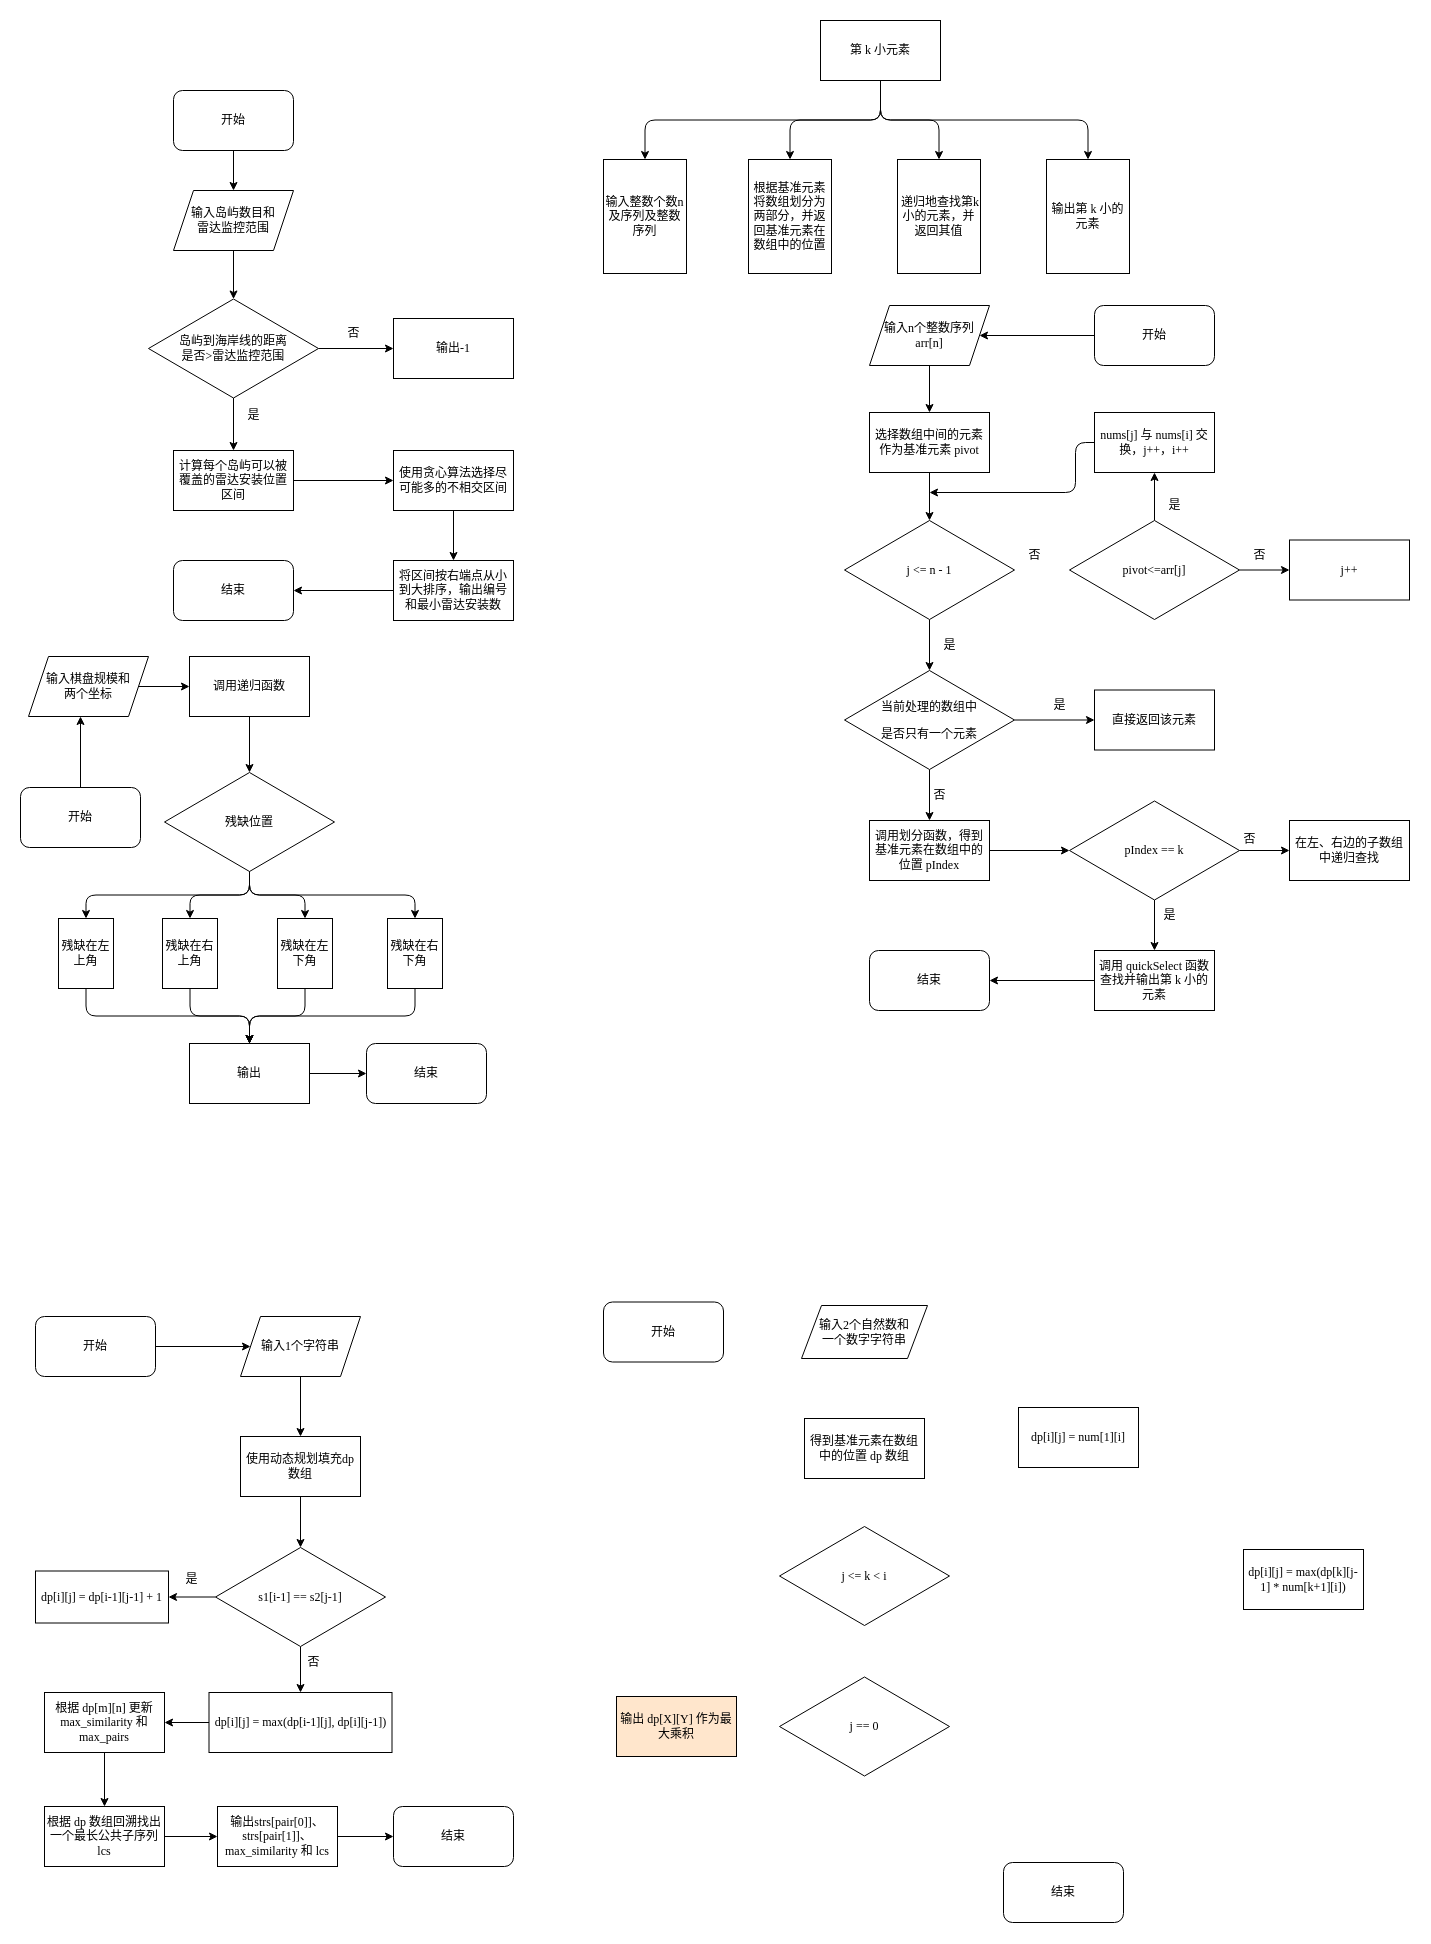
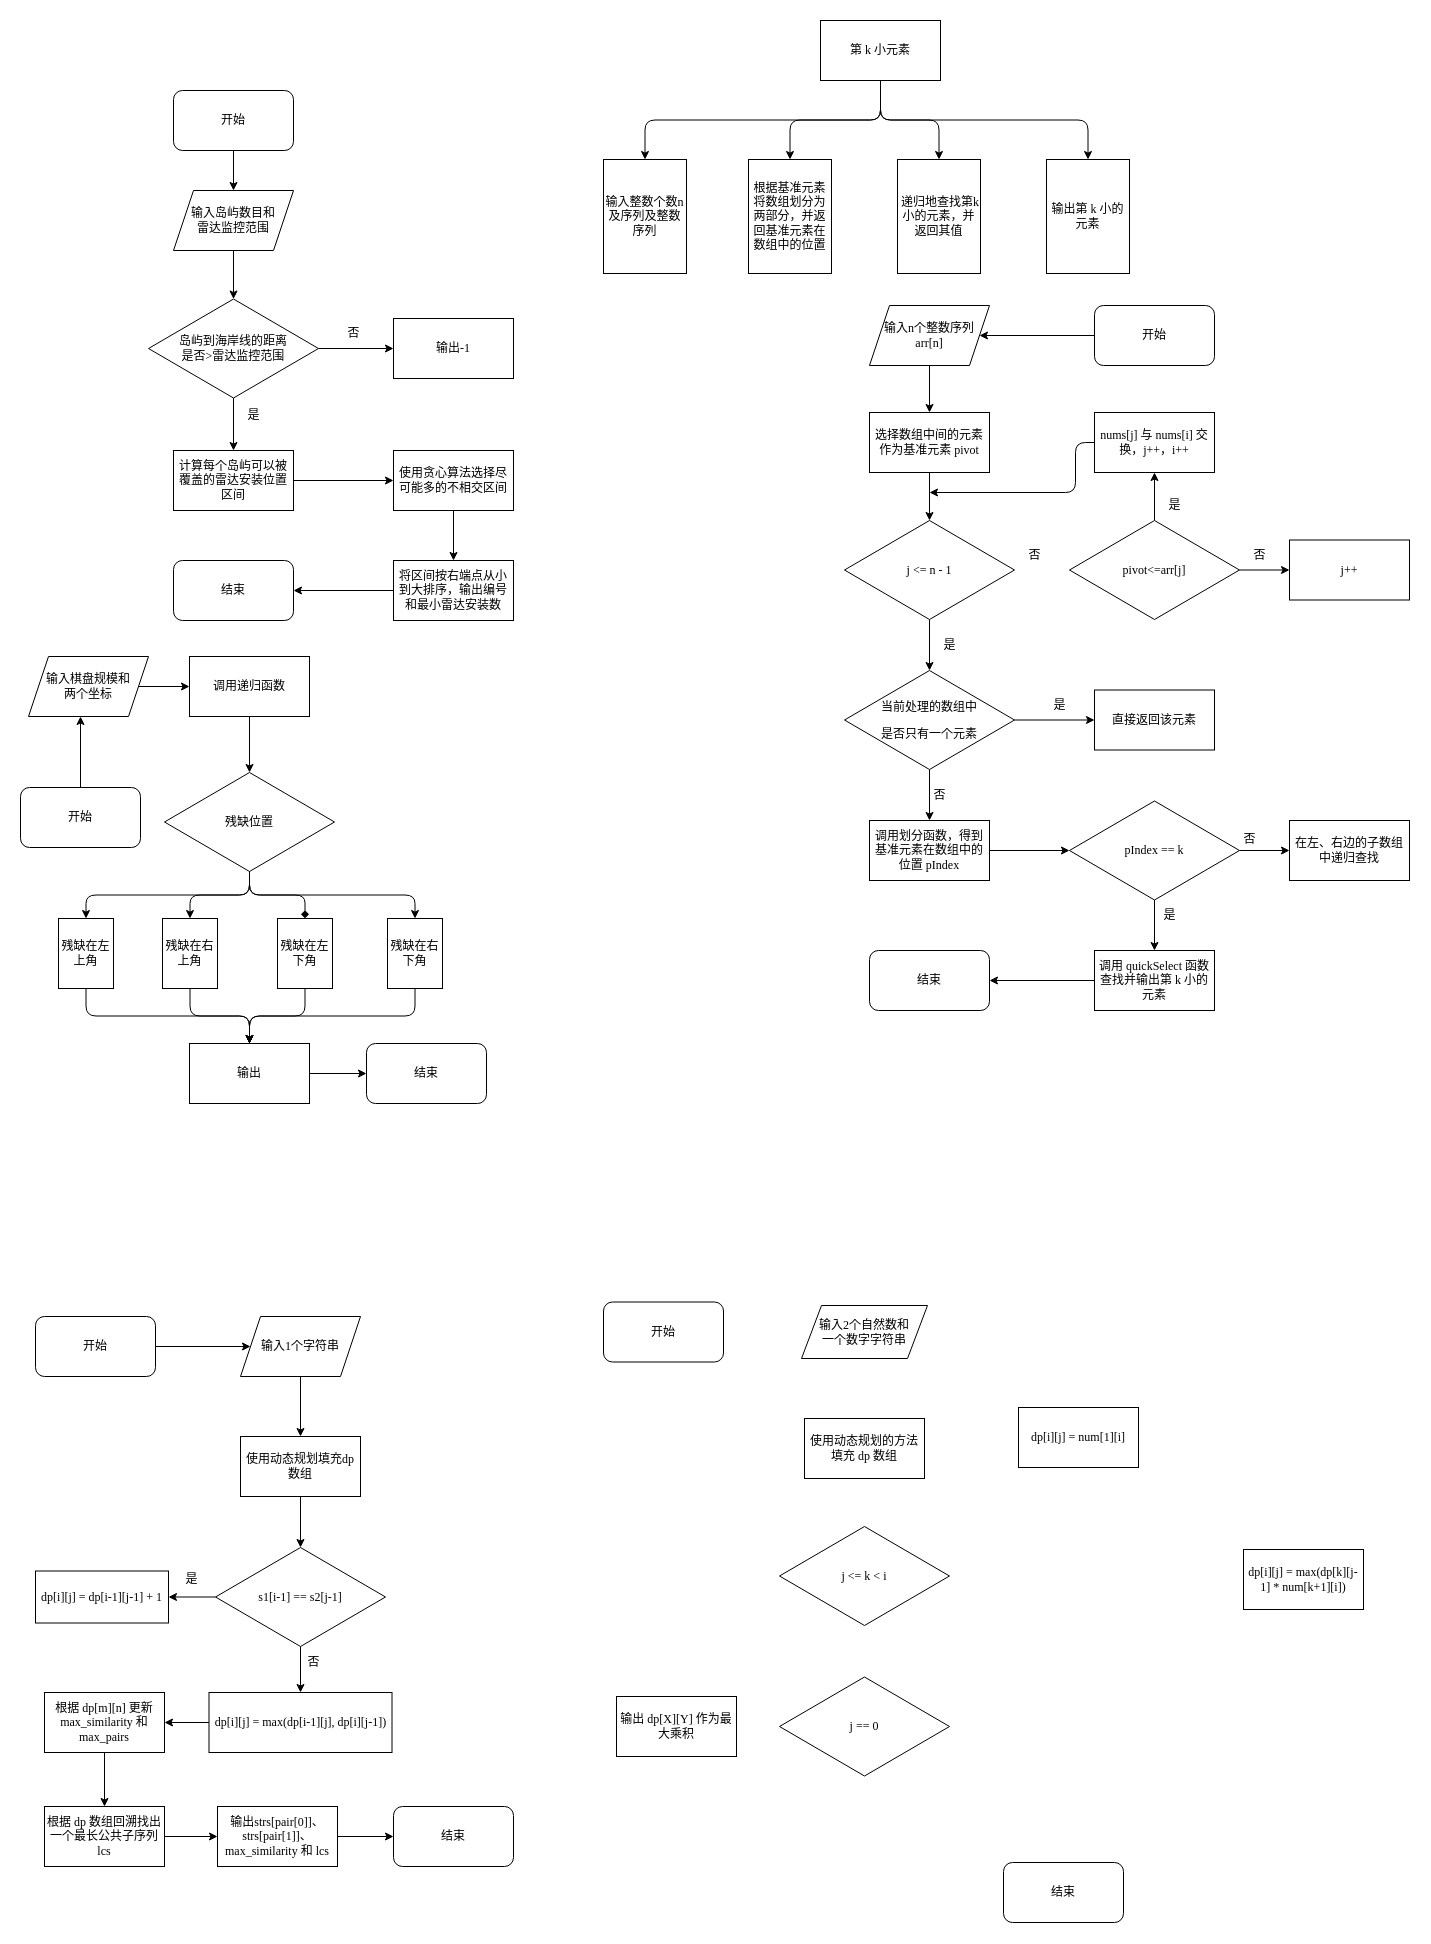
(305, 910) -> (305, 910)
(865, 1449) -> (865, 1449)
(677, 1727) -> (677, 1727)
